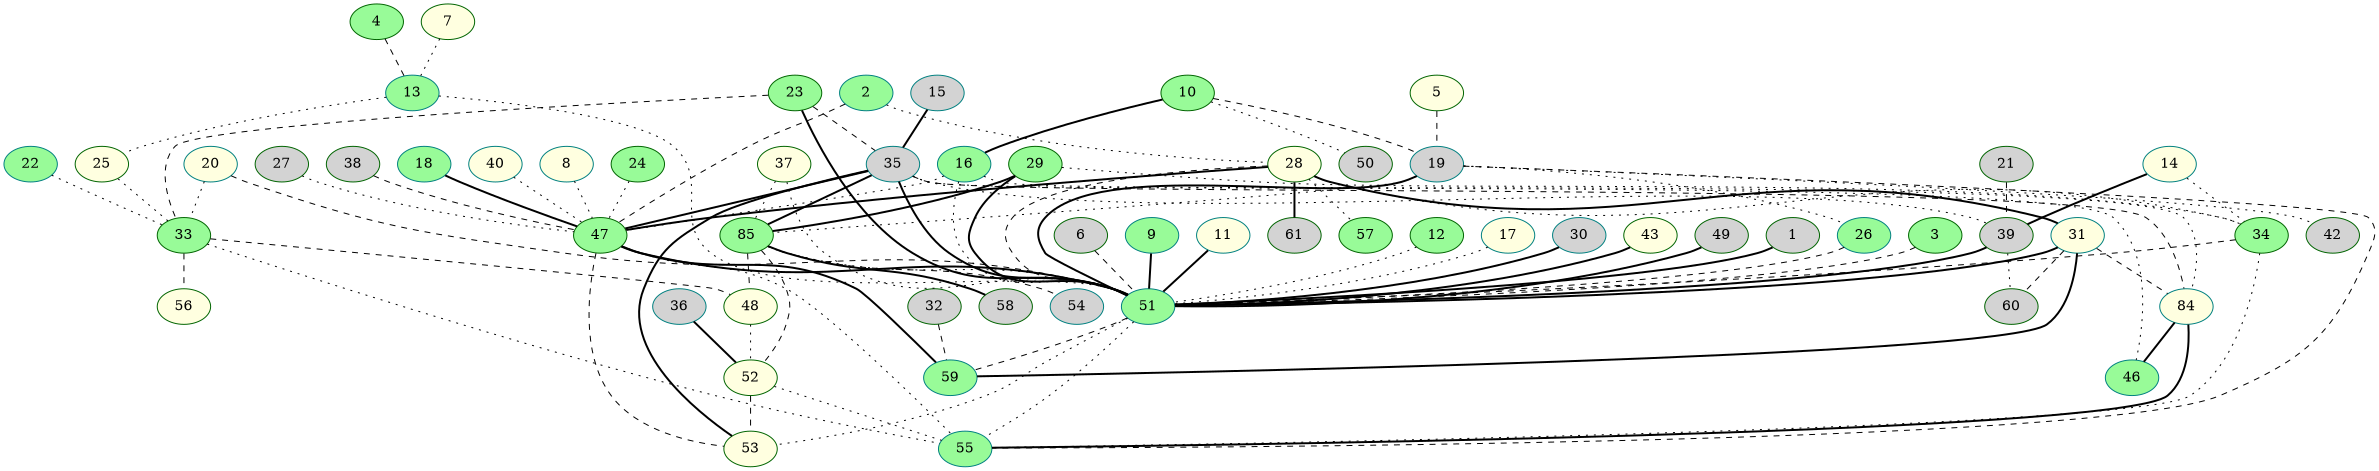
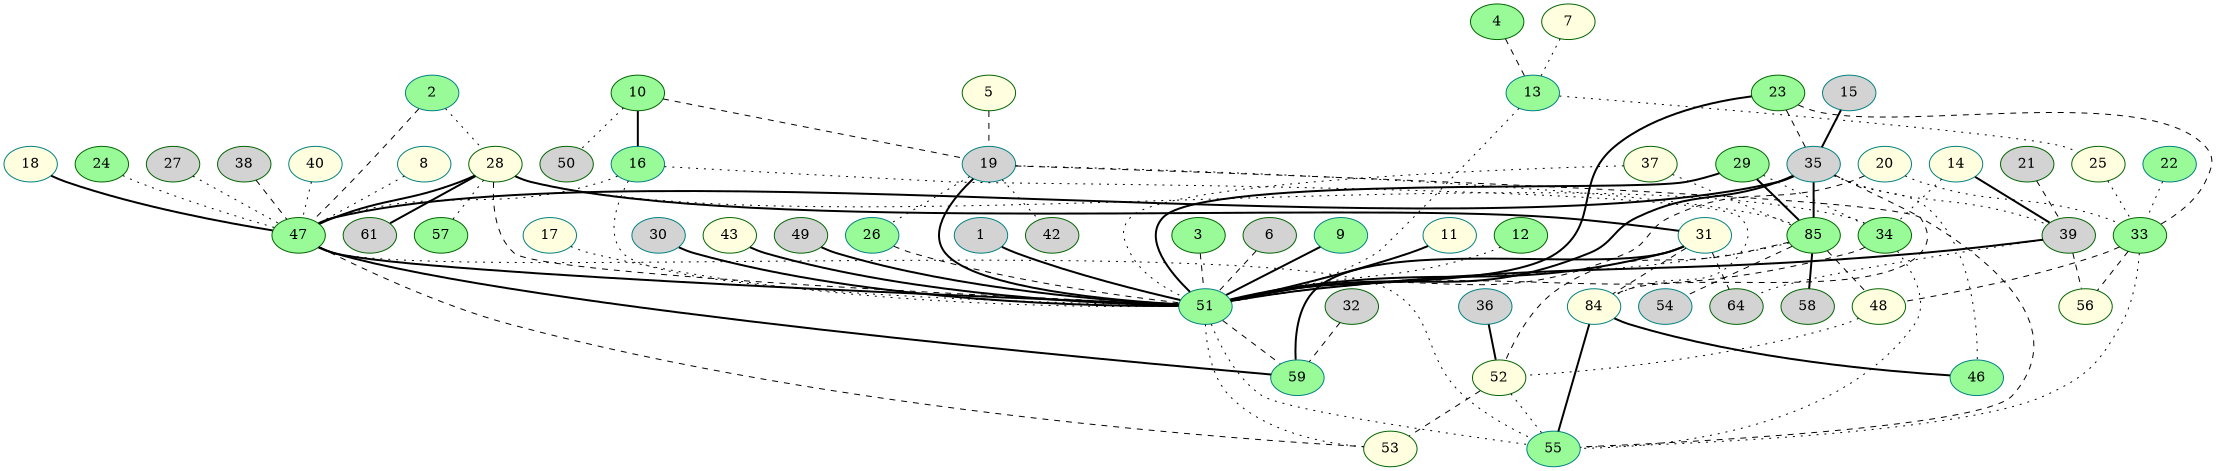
(424, 164) -> (31, 164)
(1793, 235) -> (981, 235)
(671, 245) -> none
none -> (2077, 271)
(2011, 307) -> (1736, 307)
